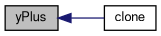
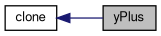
(88, 18) -> (86, 18)
